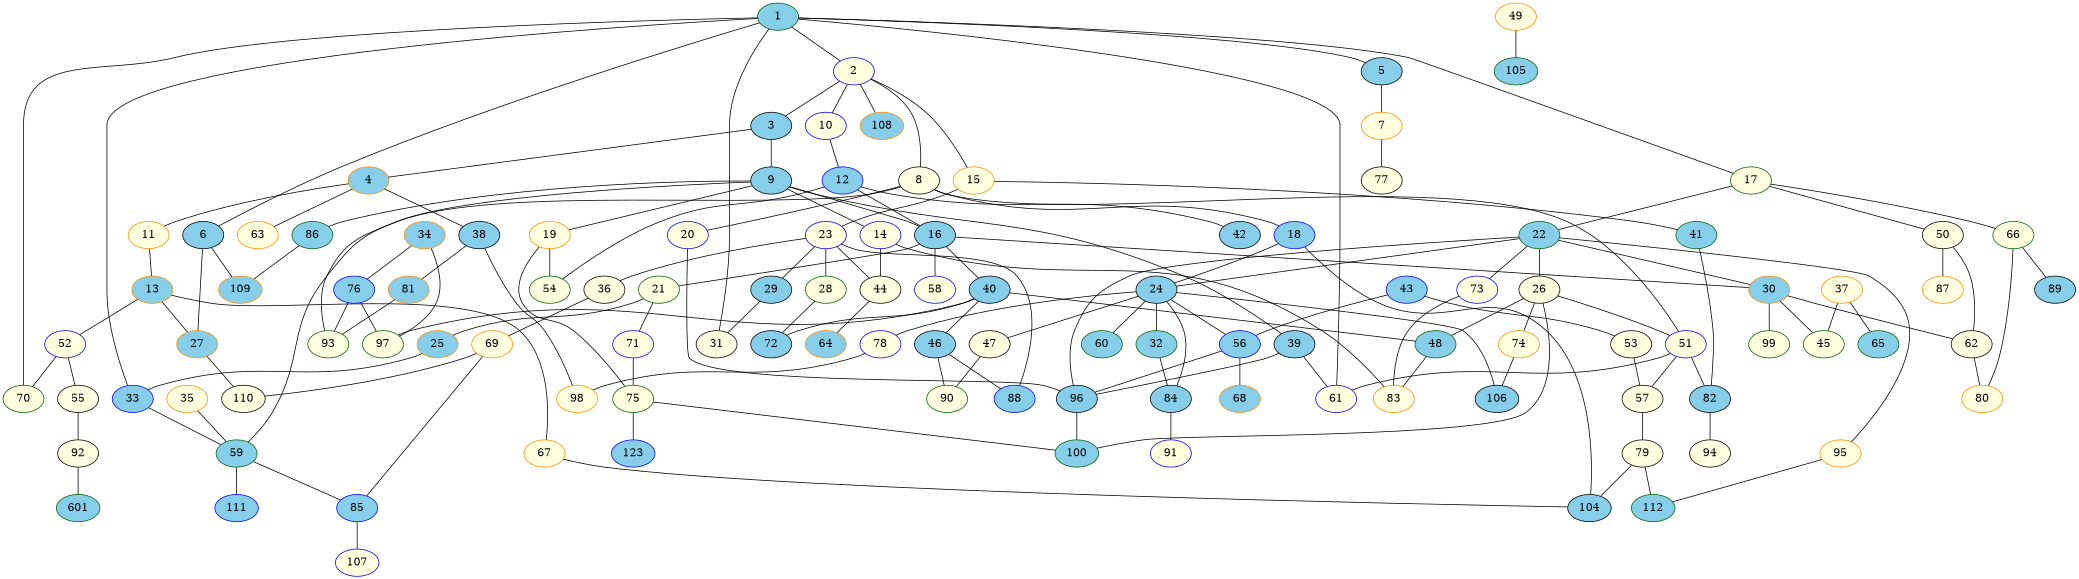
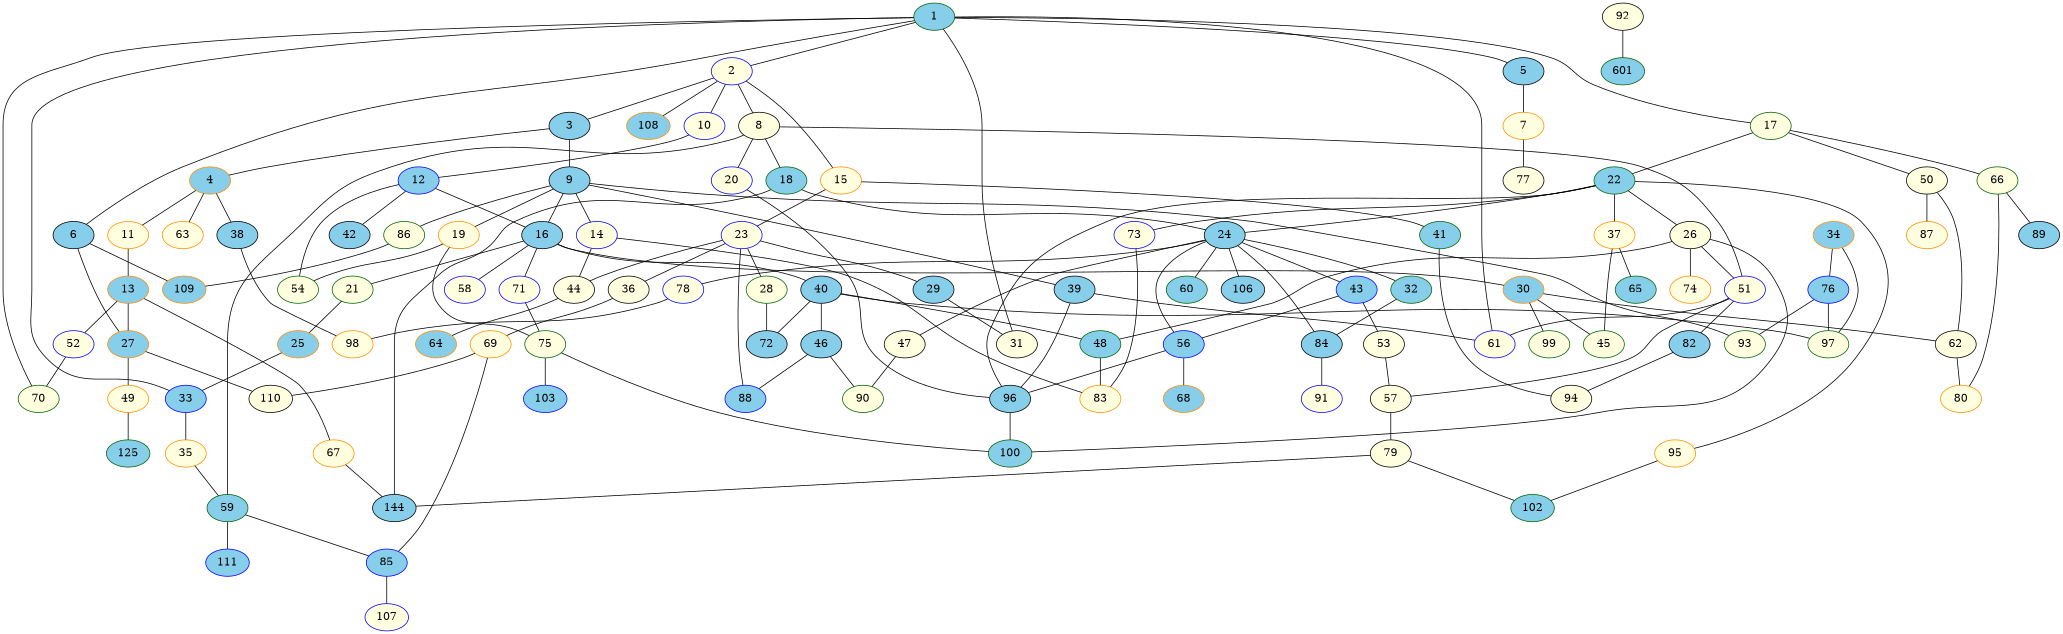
(1516, 71) -> (128, 453)
(312, 235) -> (404, 235)
(1294, 235) -> (786, 180)
none -> (1291, 262)
(1654, 262) -> (1614, 208)
(409, 290) -> none
(1712, 316) -> (1461, 349)
(645, 318) -> (531, 262)
(1510, 367) -> none
none -> (128, 372)
(78, 399) -> none
(185, 426) -> (186, 426)
(633, 453) -> (545, 399)
(1589, 508) -> (394, 508)
(1653, 508) -> (1533, 508)
